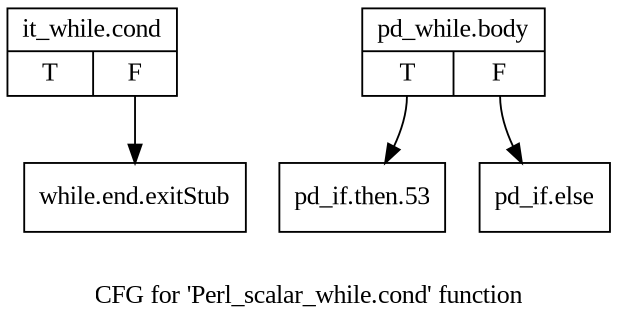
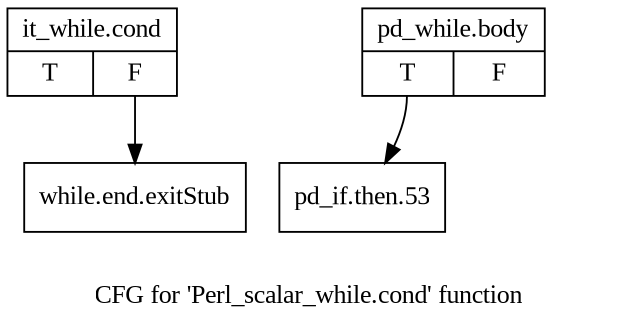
(545, 197) -> none
